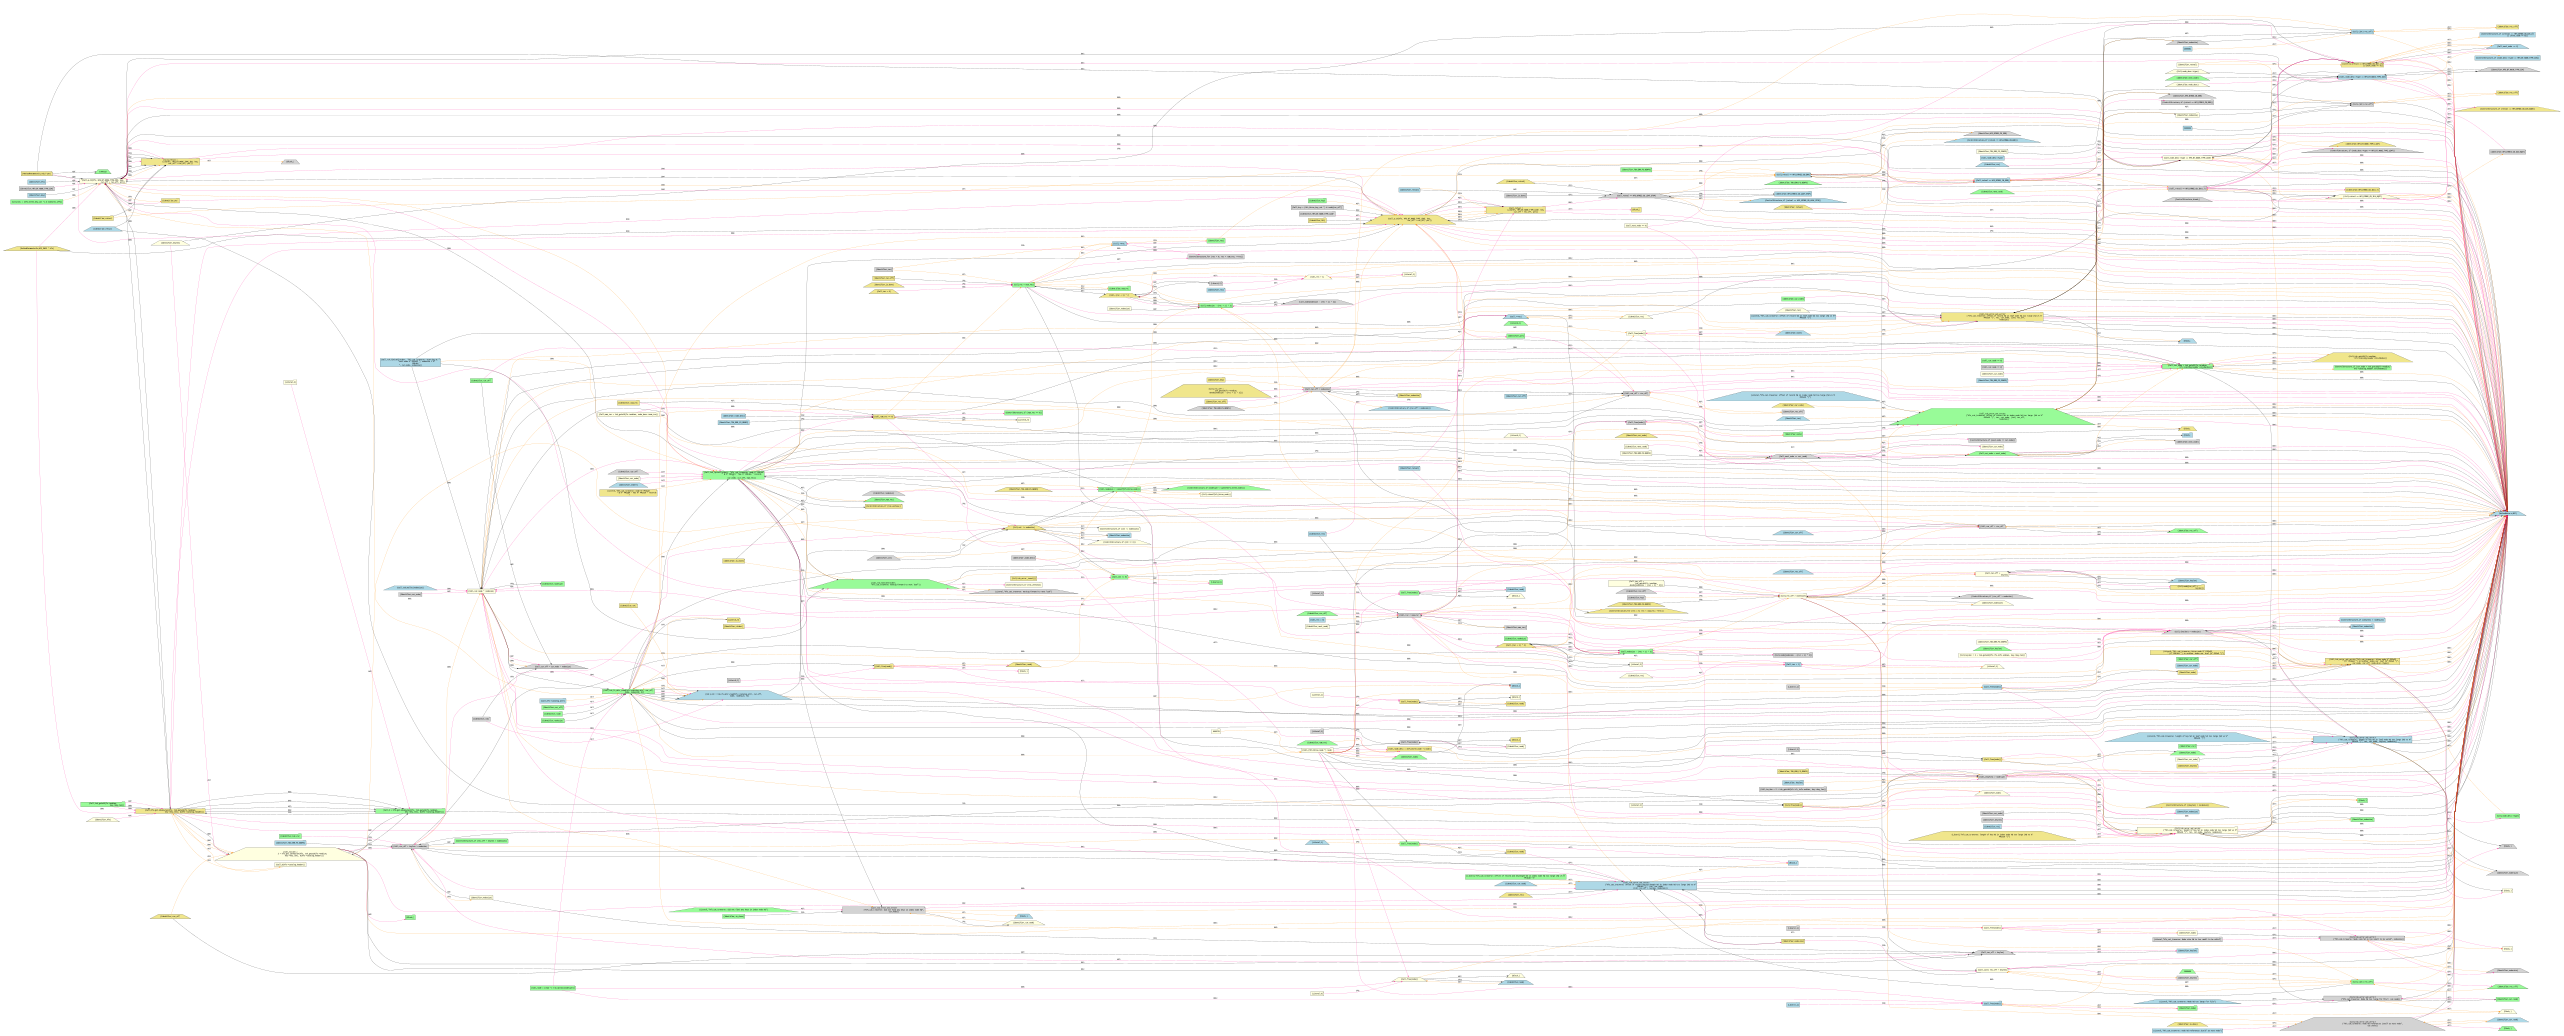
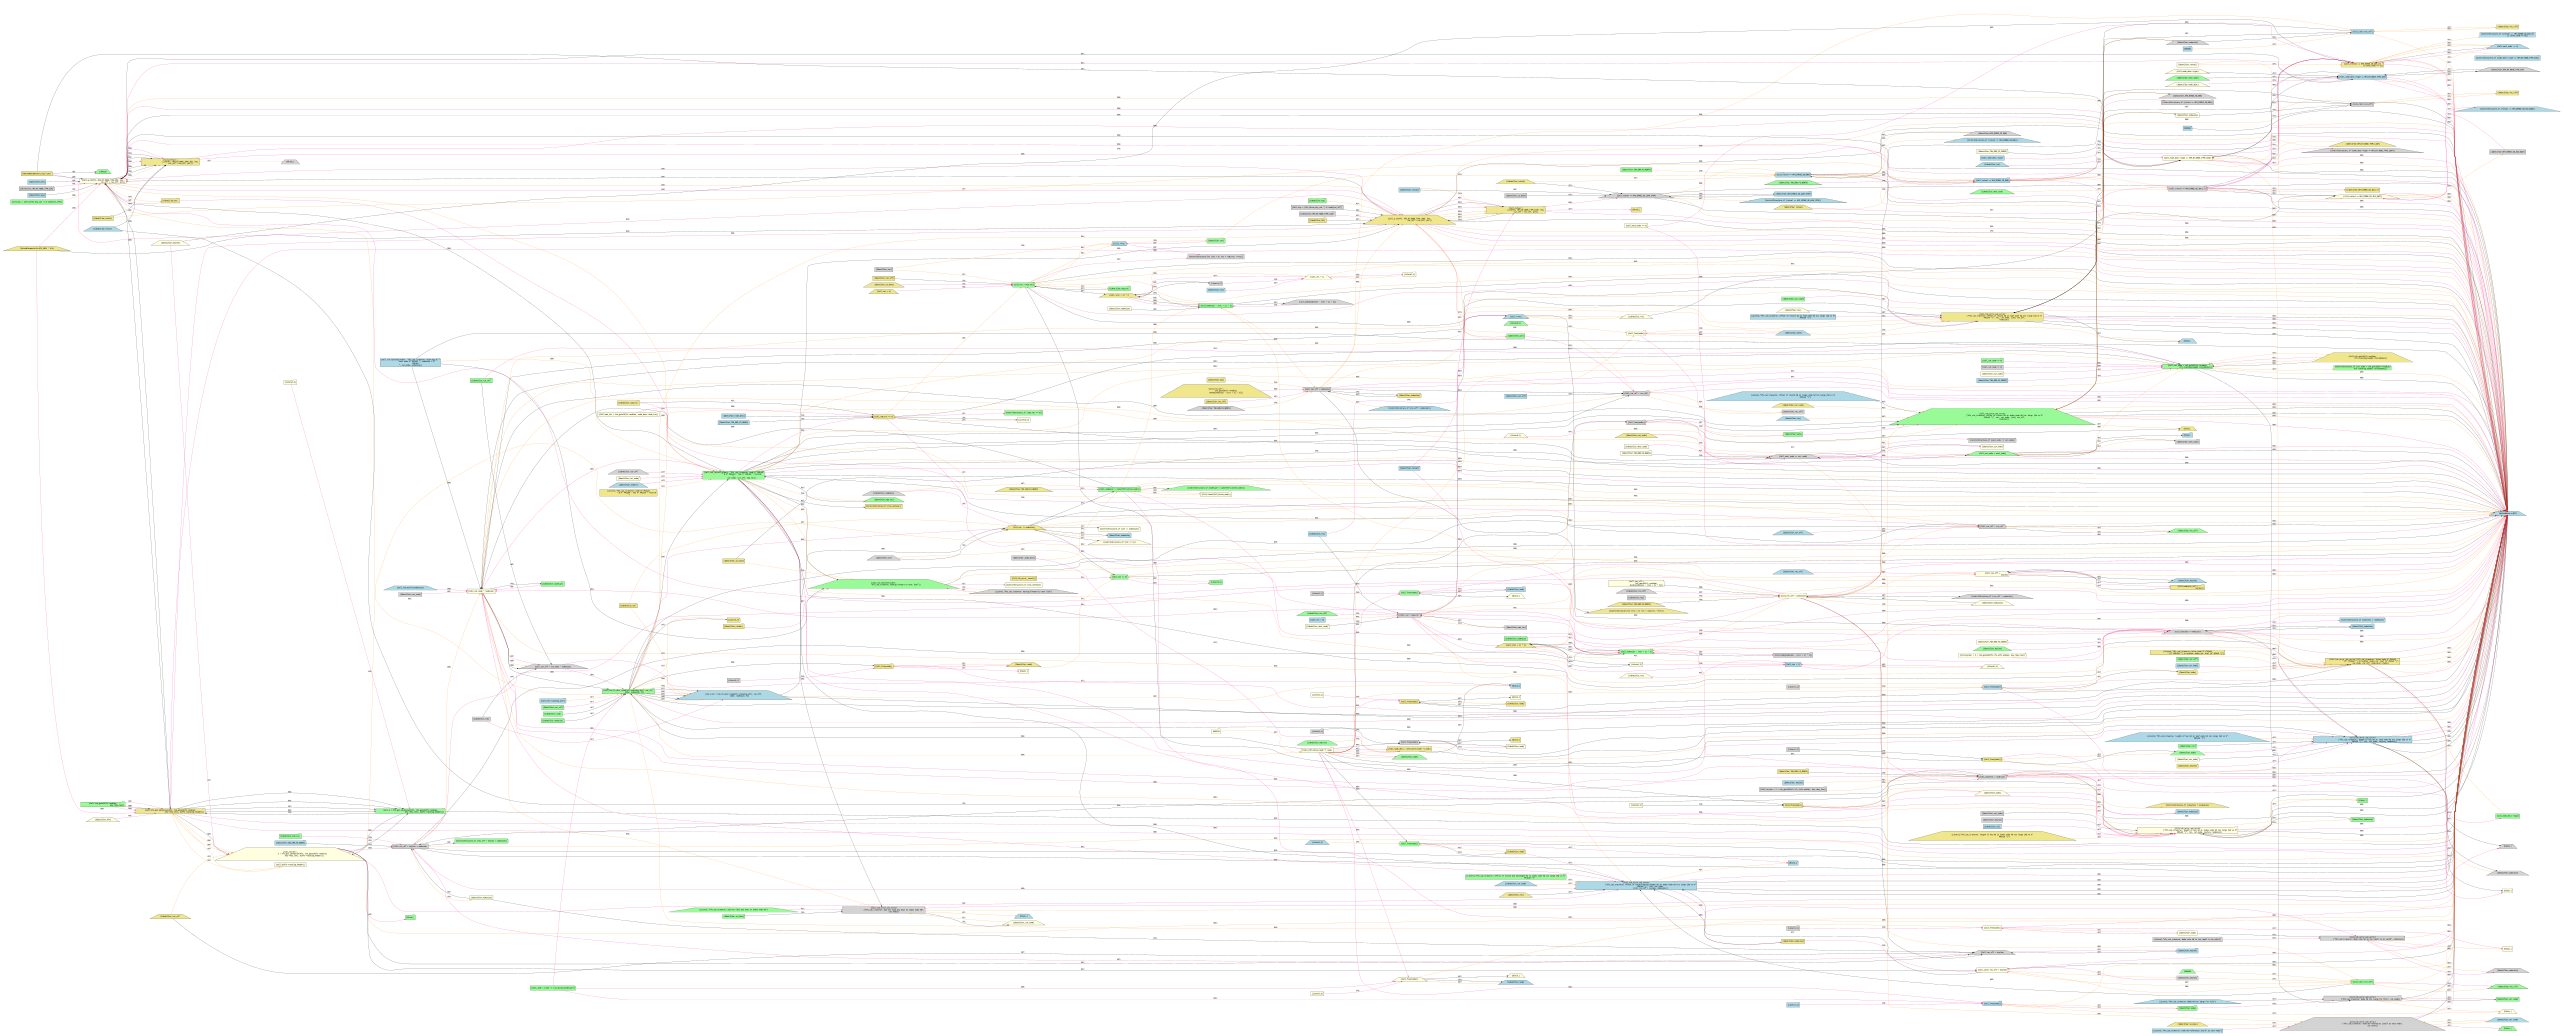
(2363, 65) -> (2363, 65)
(2508, 109) -> (2508, 109)
(2188, 200) -> none
